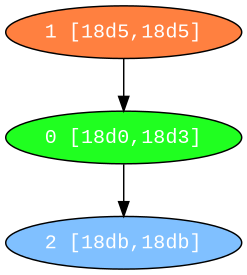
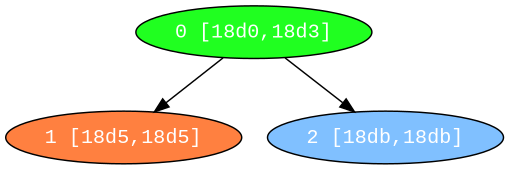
(124, 78) -> (195, 80)
